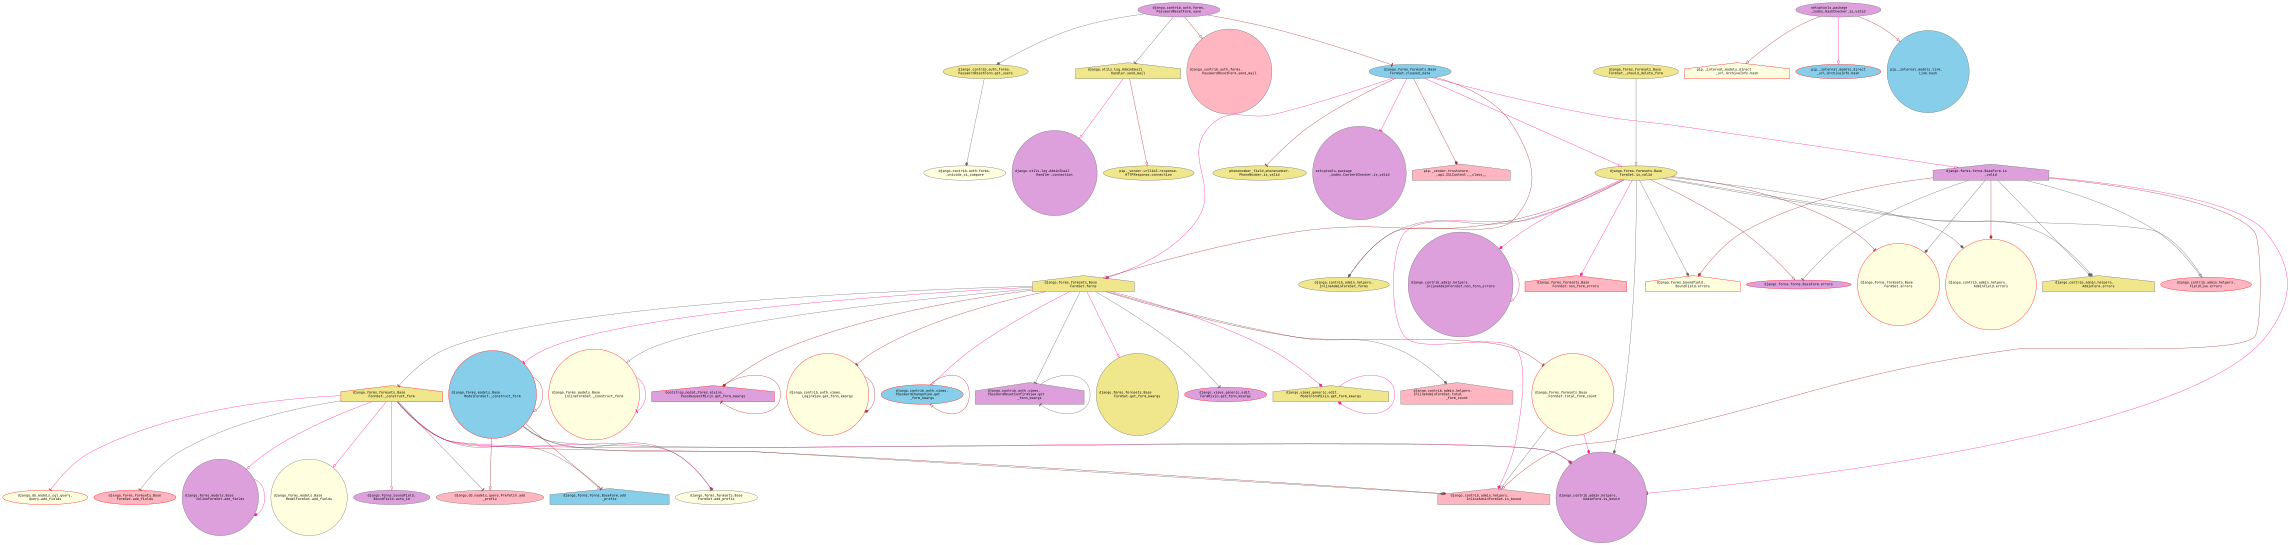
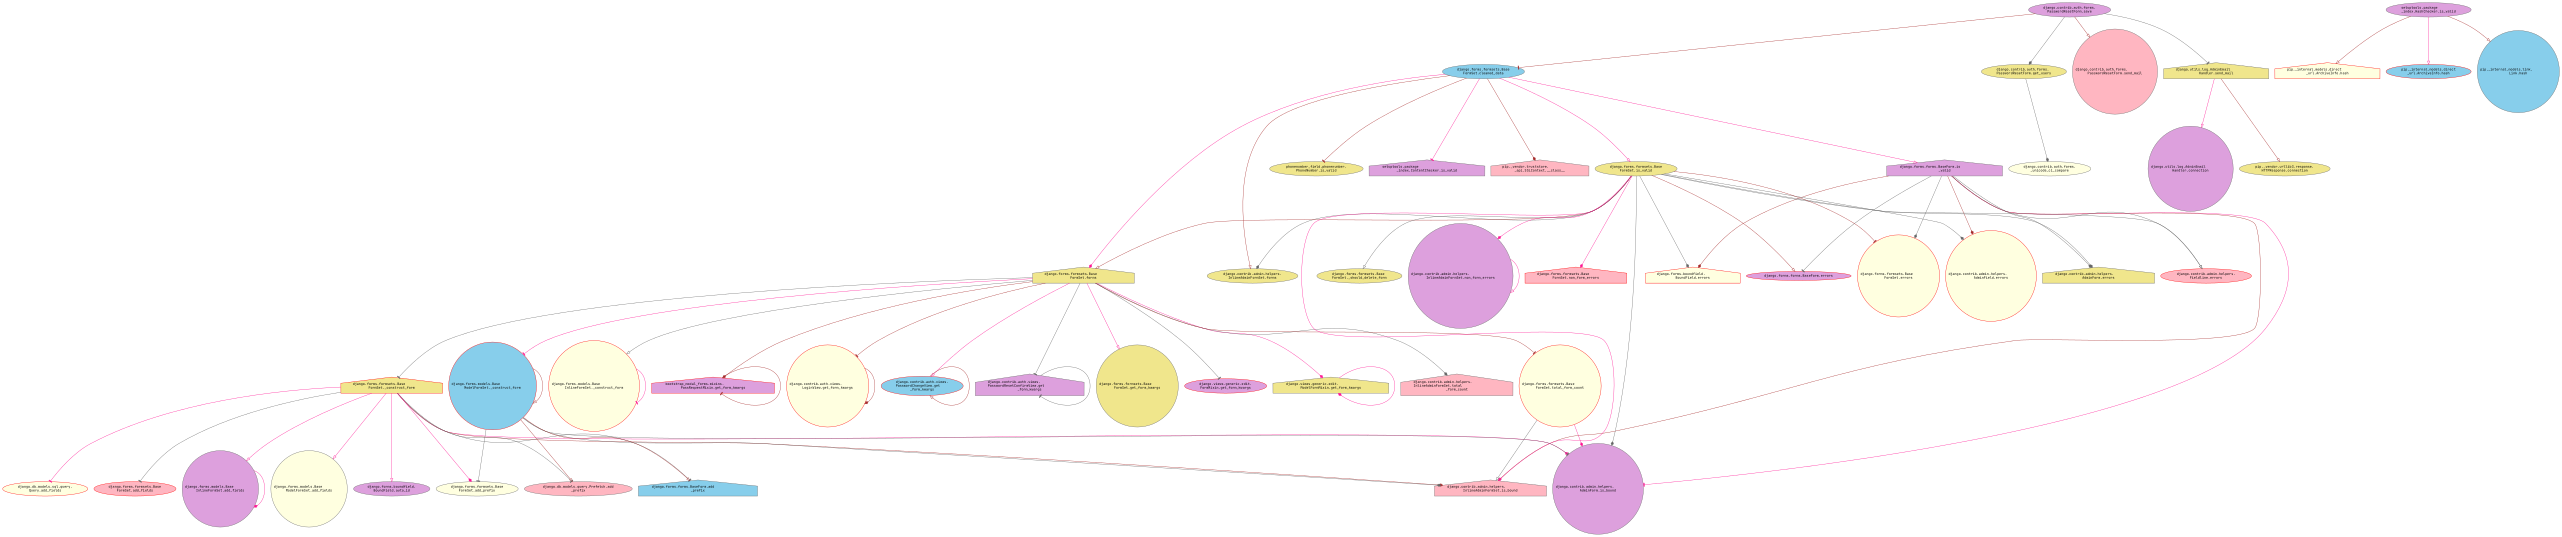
(1636, 119) -> (1496, 217)
(1359, 173) -> (1427, 169)
